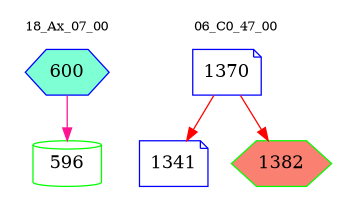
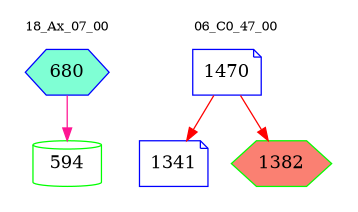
(67, 72) -> (67, 72)
(227, 72) -> (227, 72)
(67, 164) -> (67, 164)
